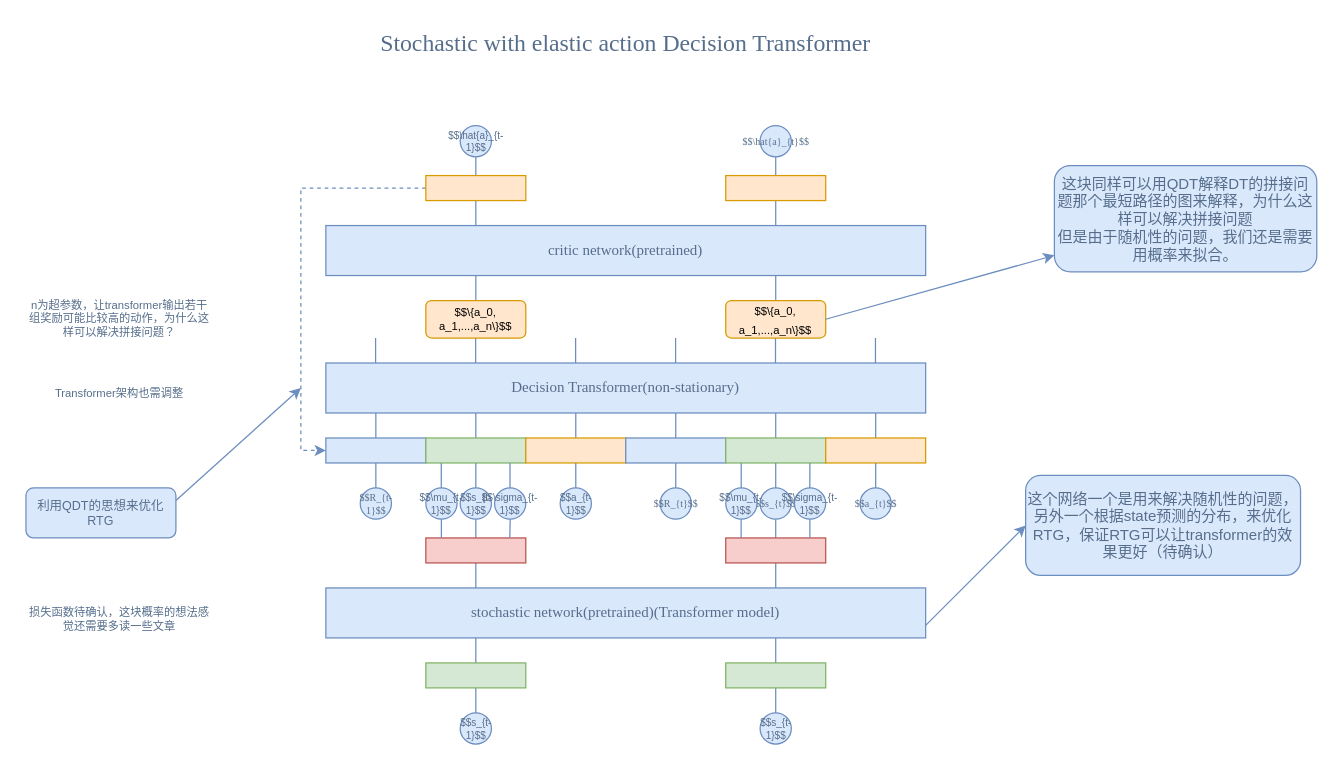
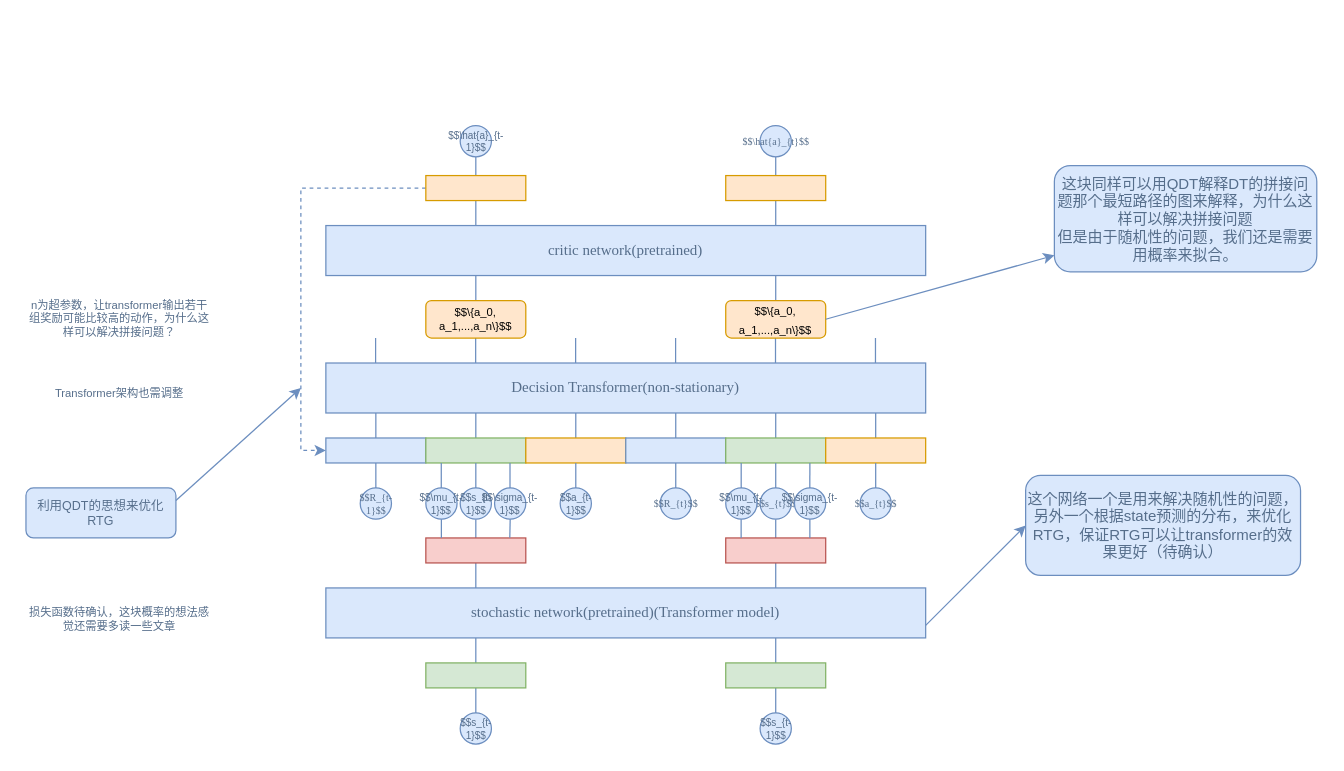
(626, 44) -> none
